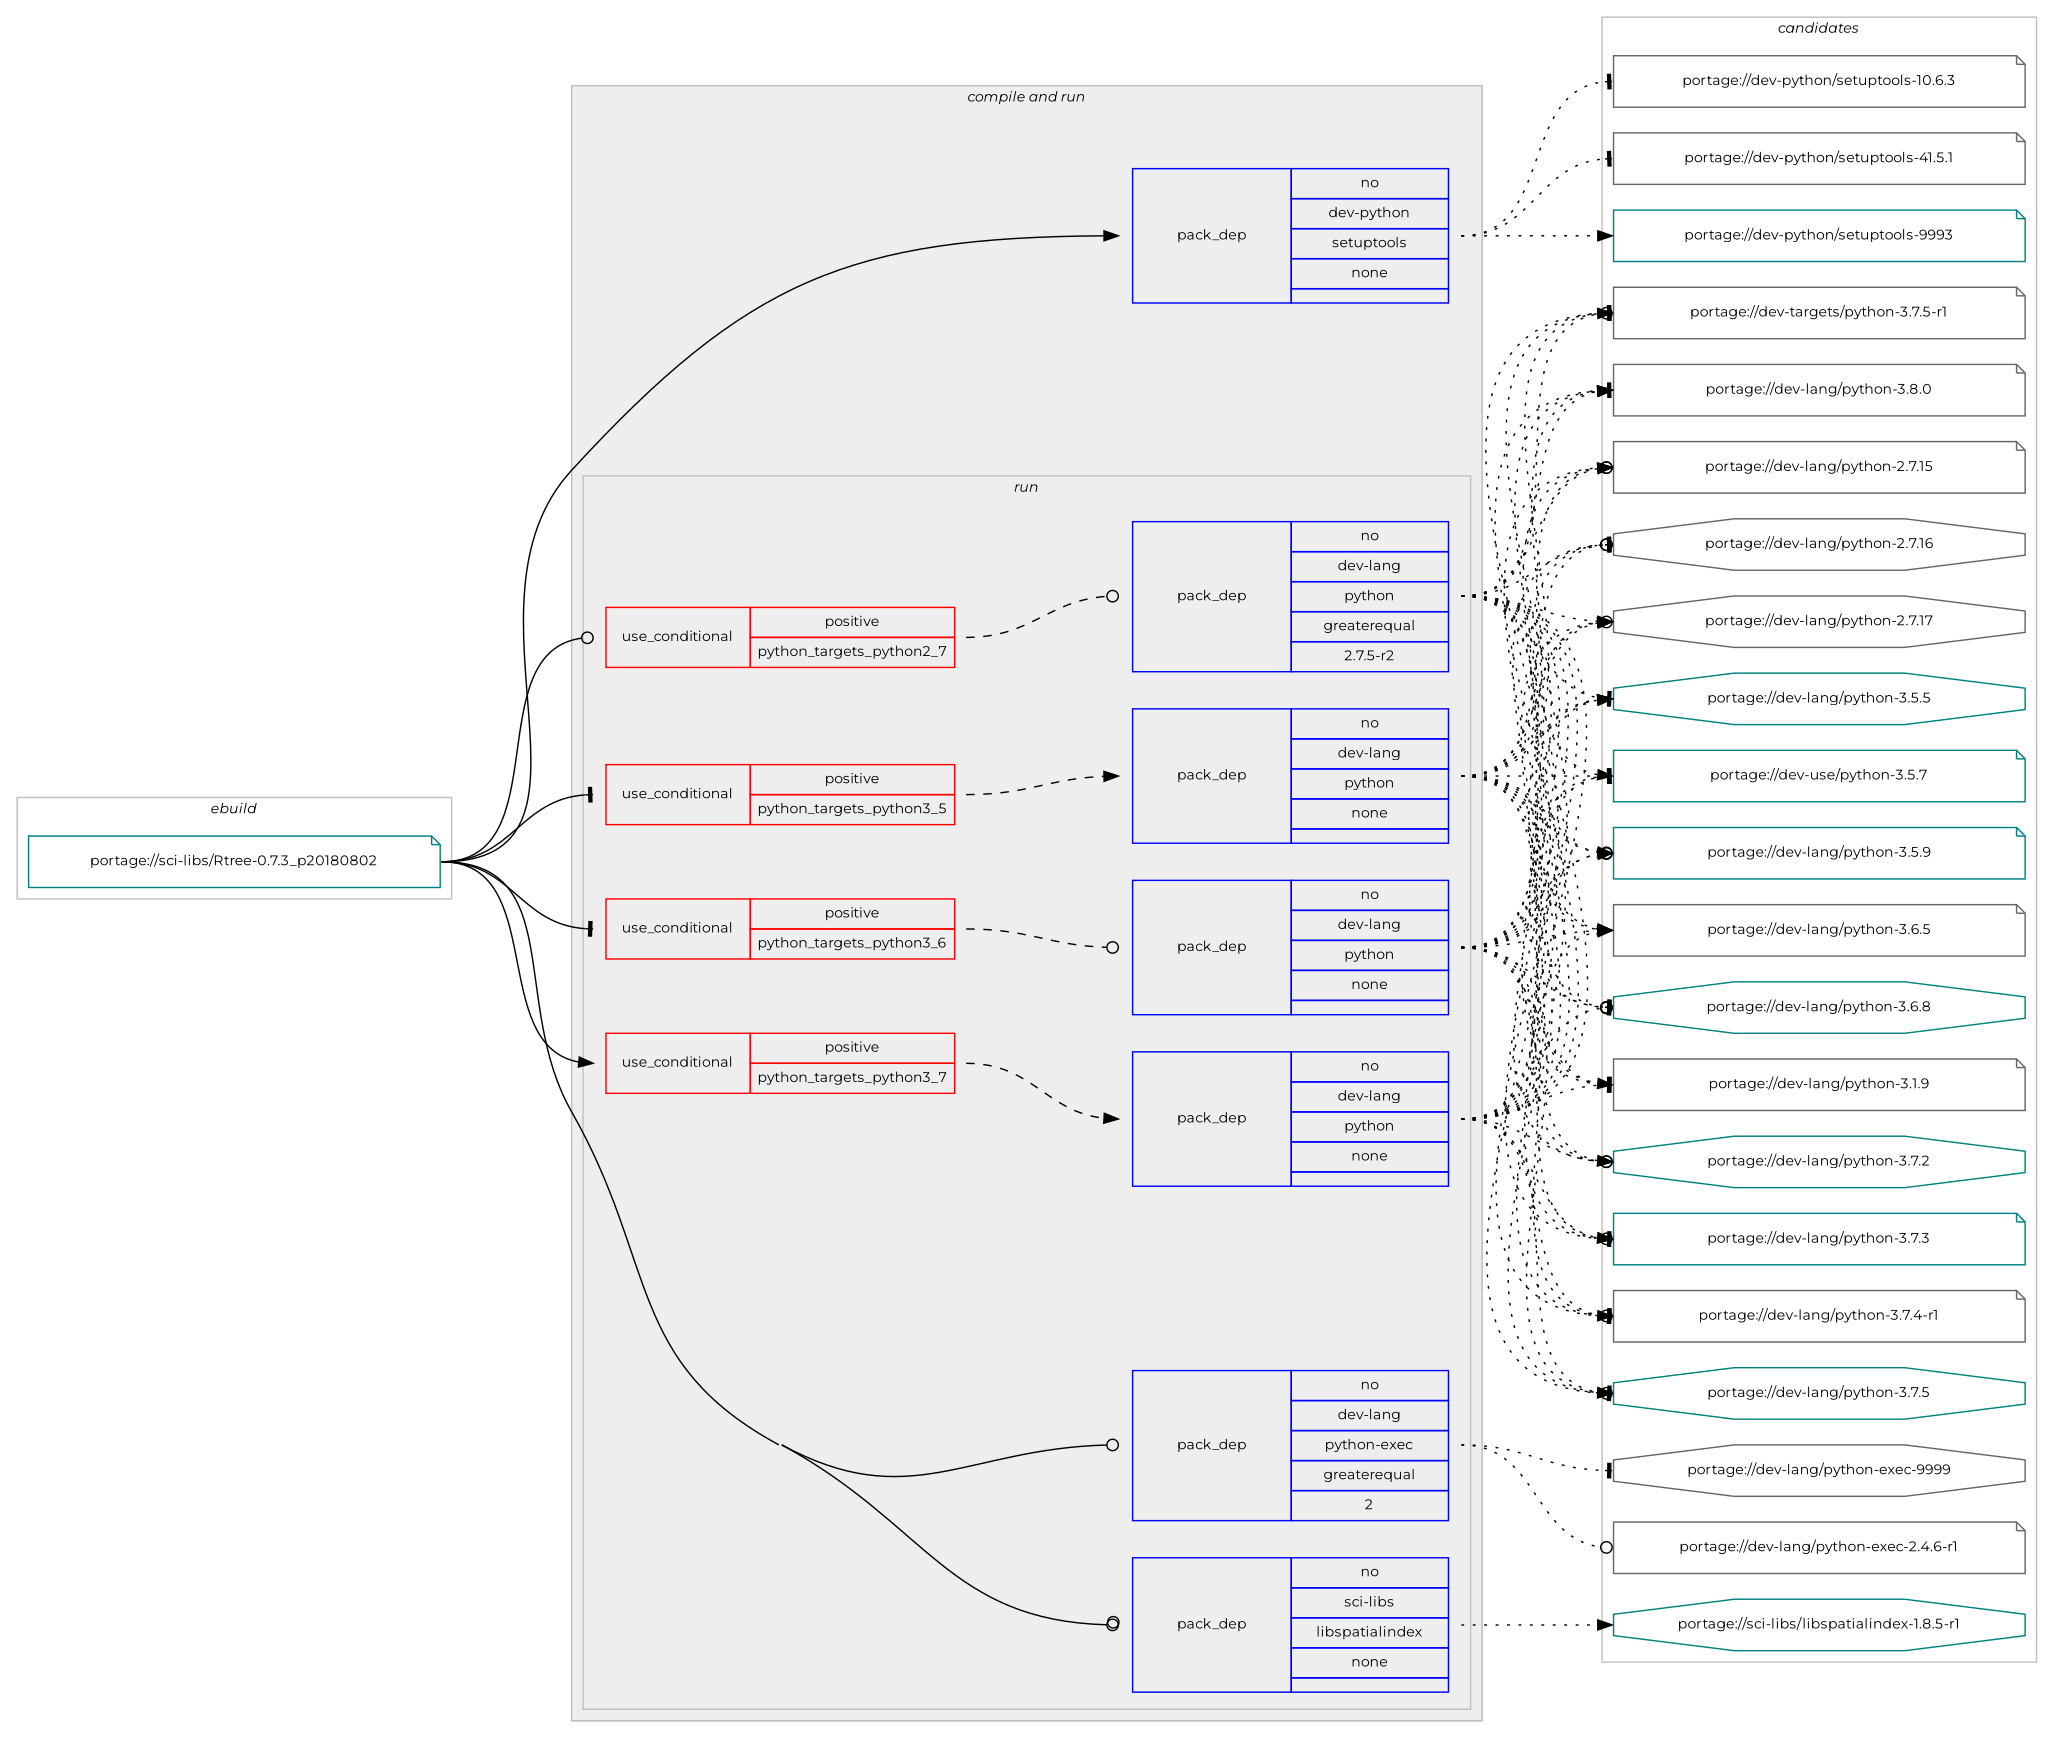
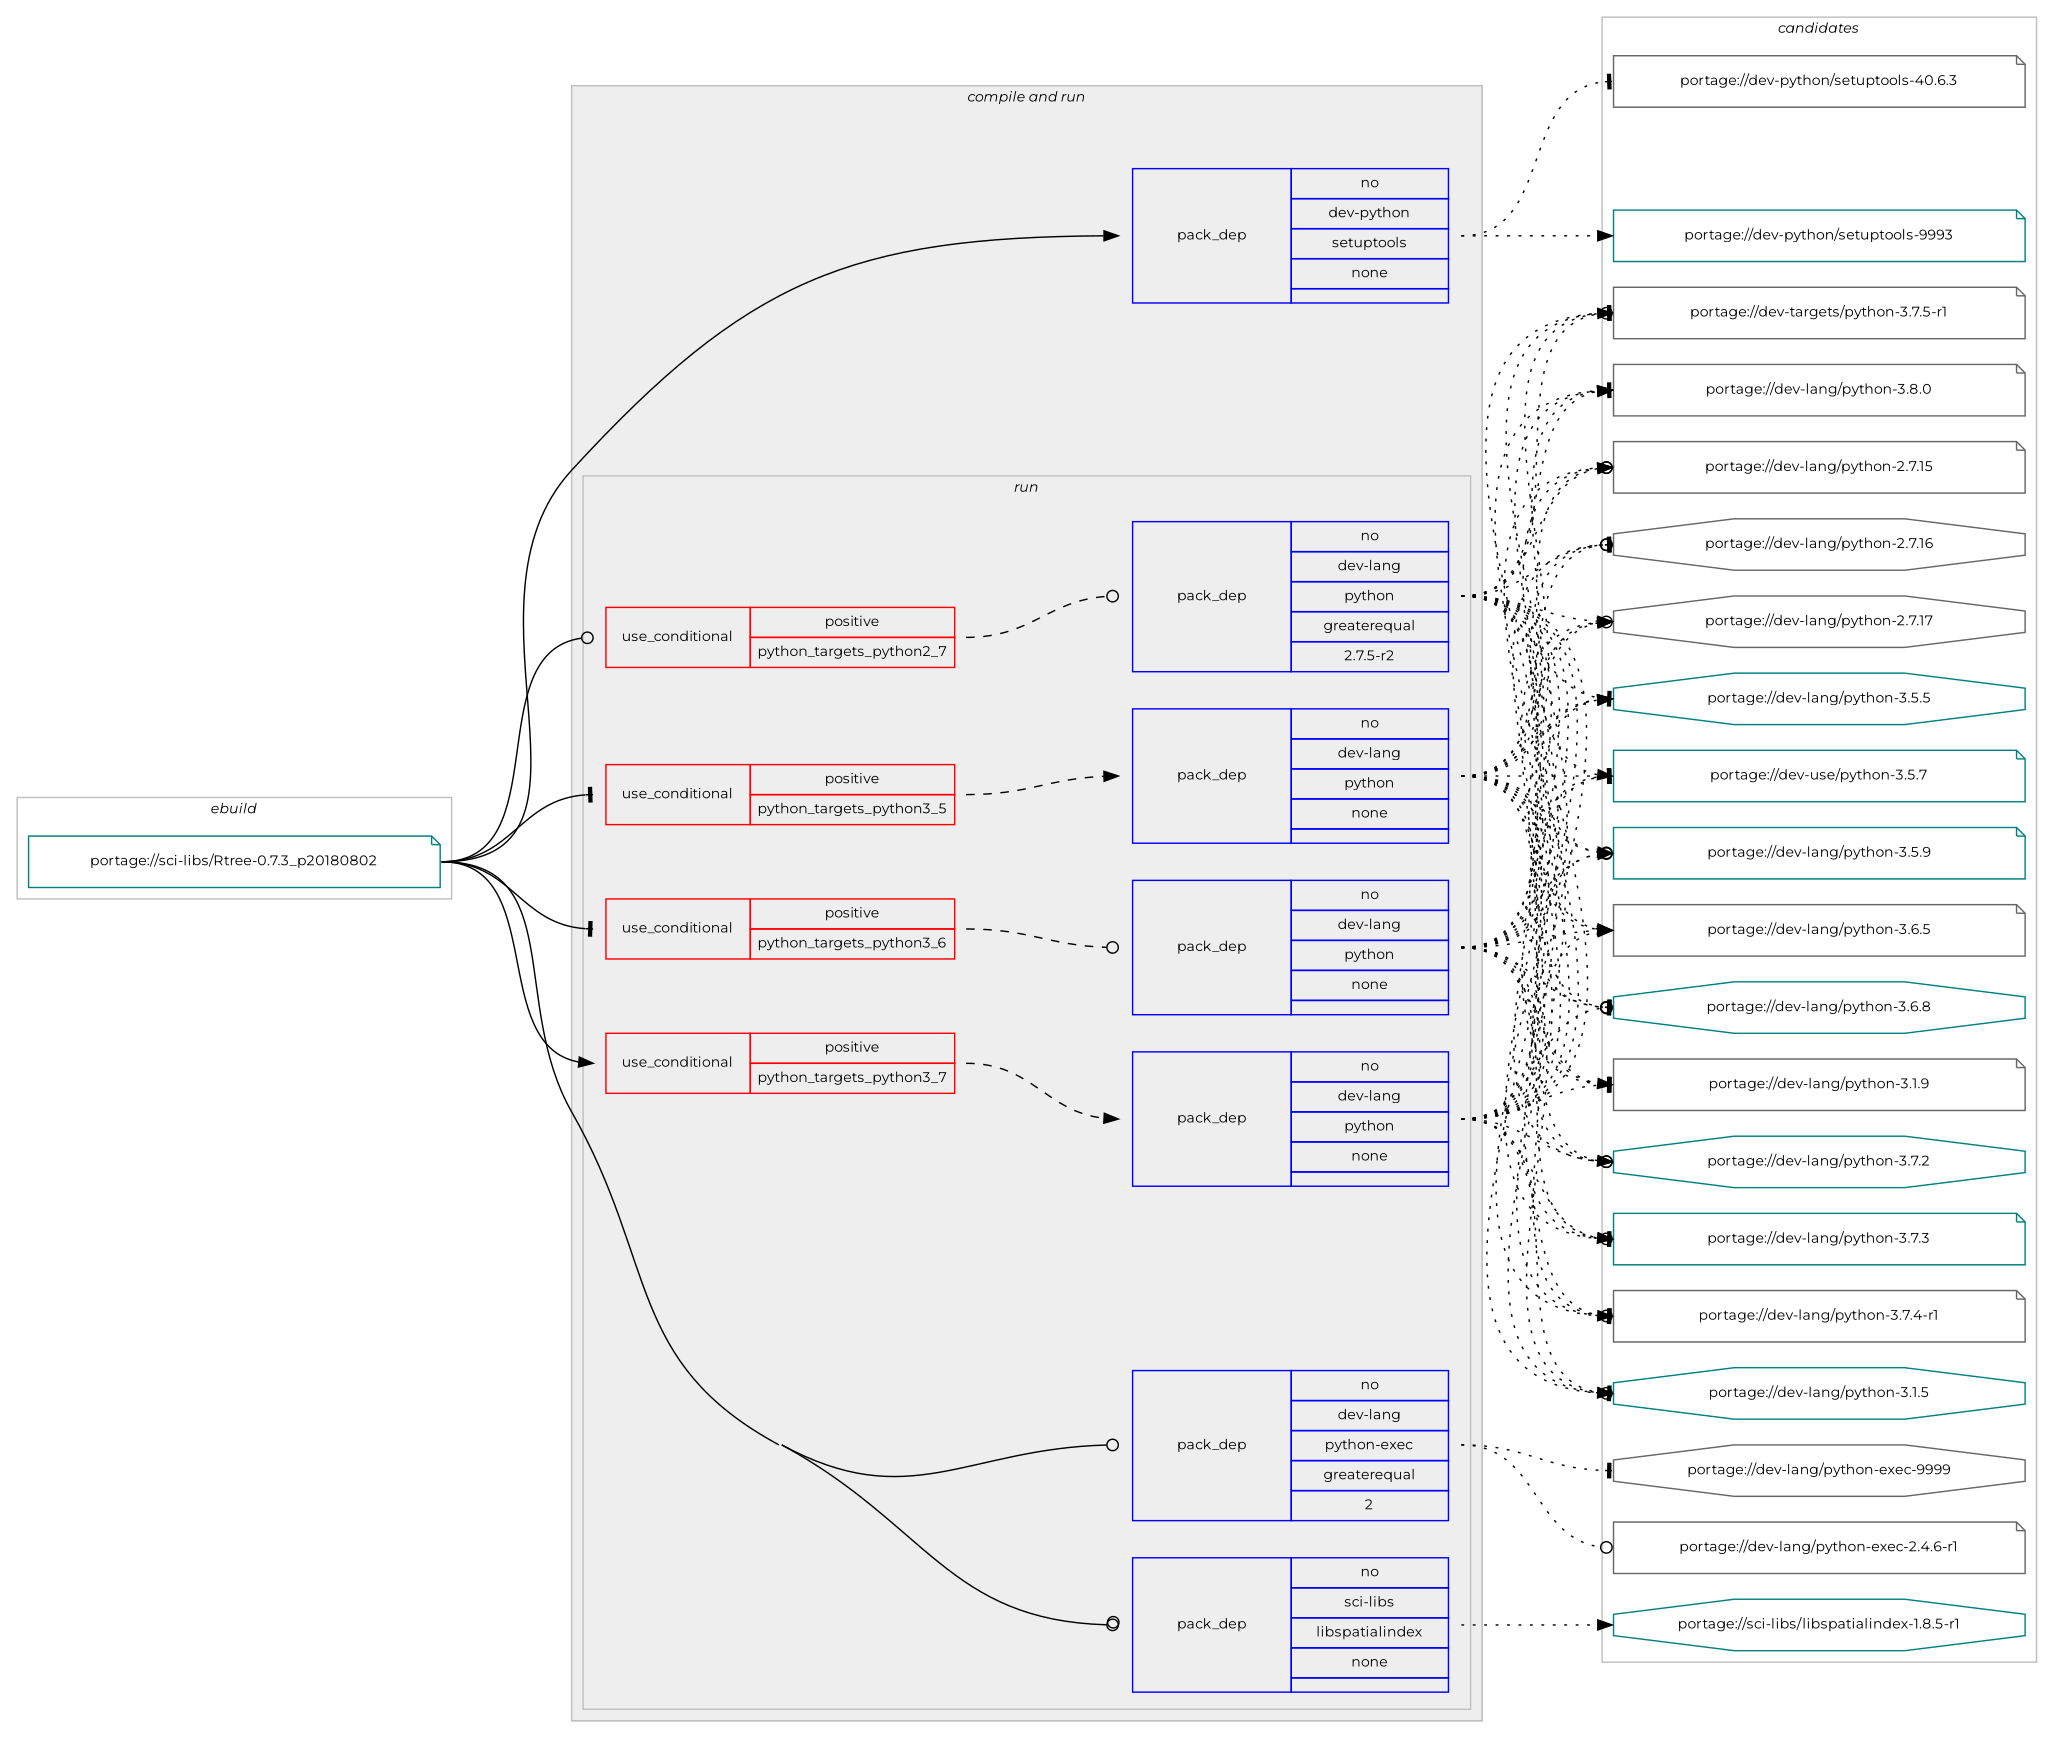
(1819, 81) -> (1819, 81)
(1819, 159) -> none
(1819, 1393) -> (1819, 1393)
